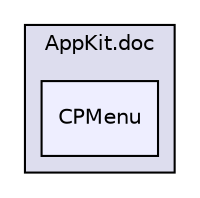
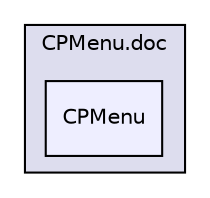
(100, 45) -> (105, 45)
